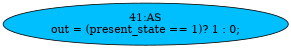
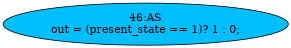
(146, 24) -> (146, 24)
